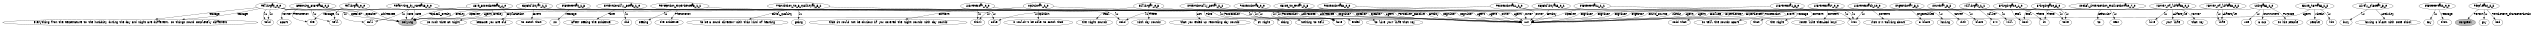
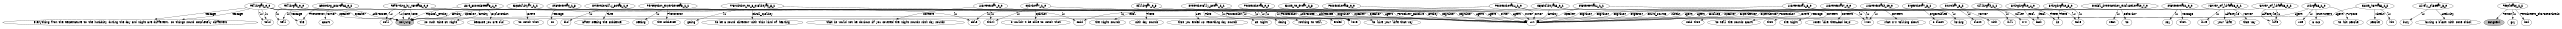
none -> (1853, 11)
